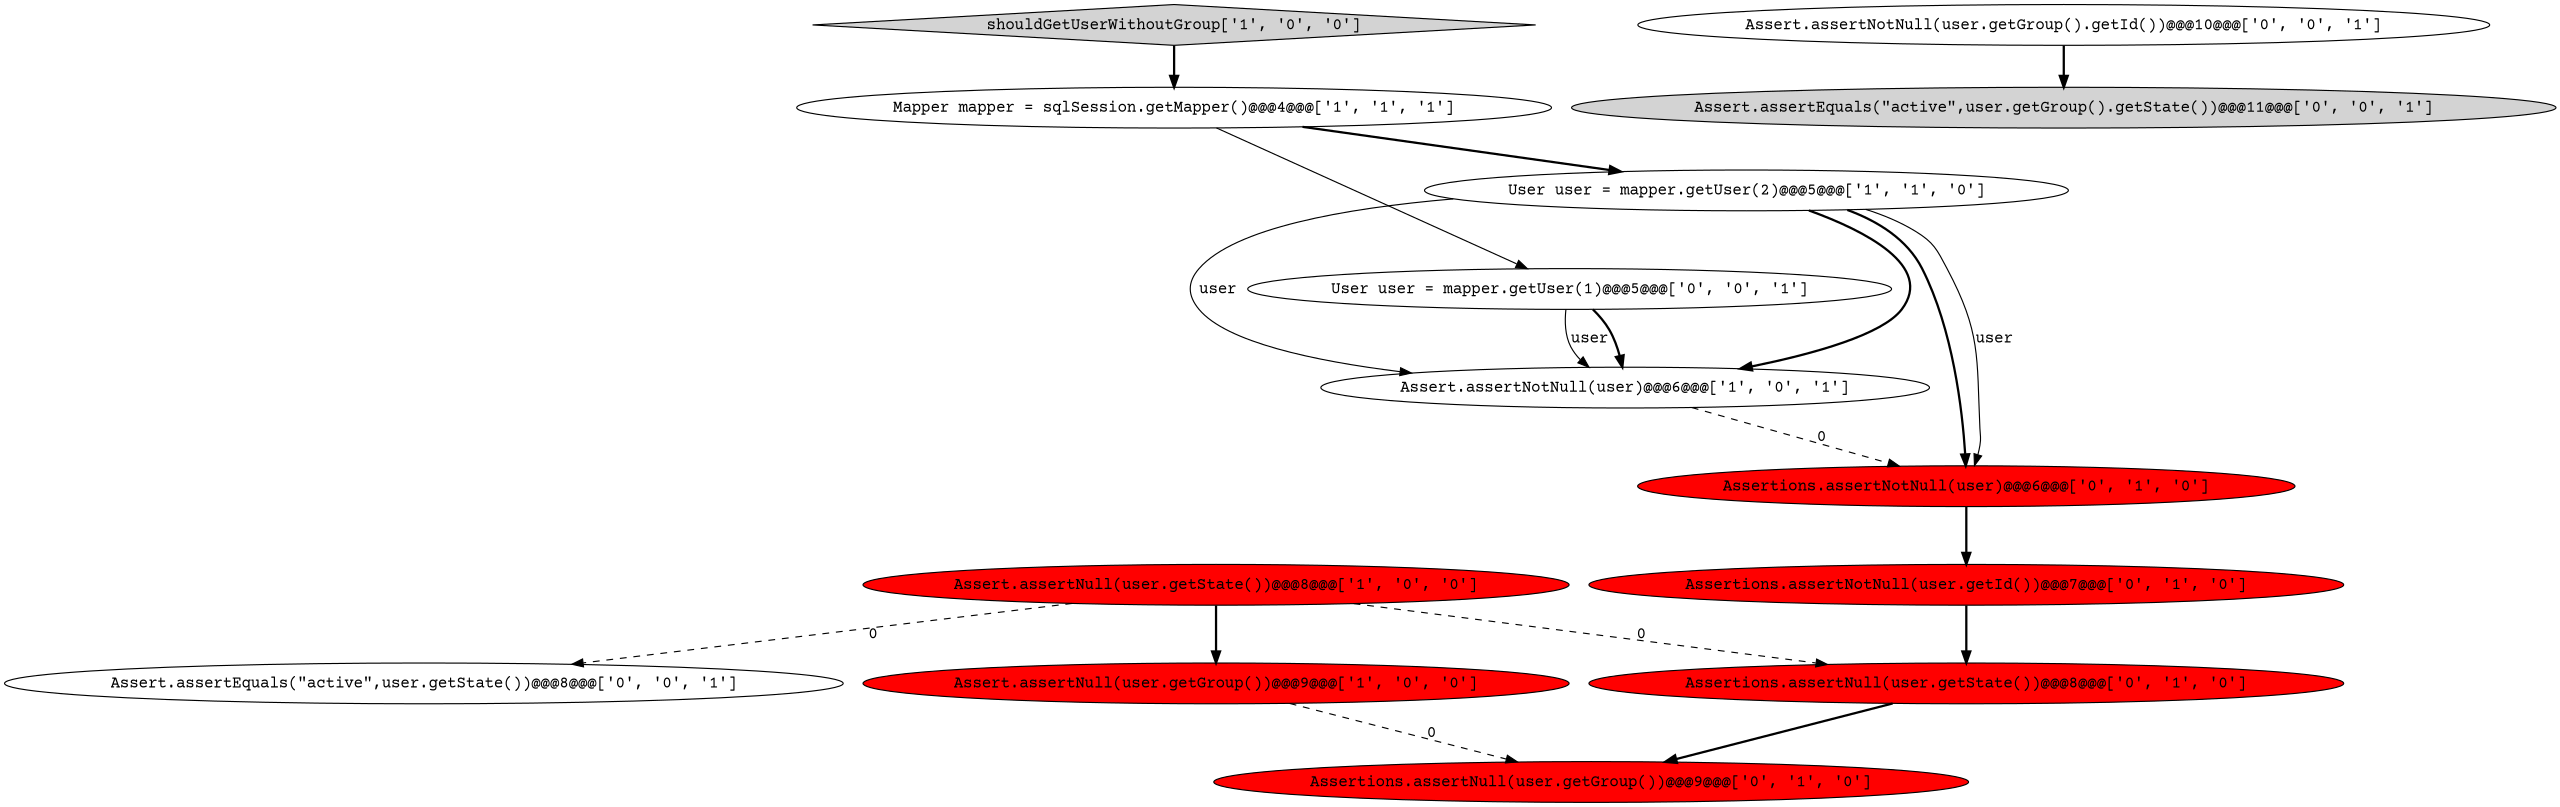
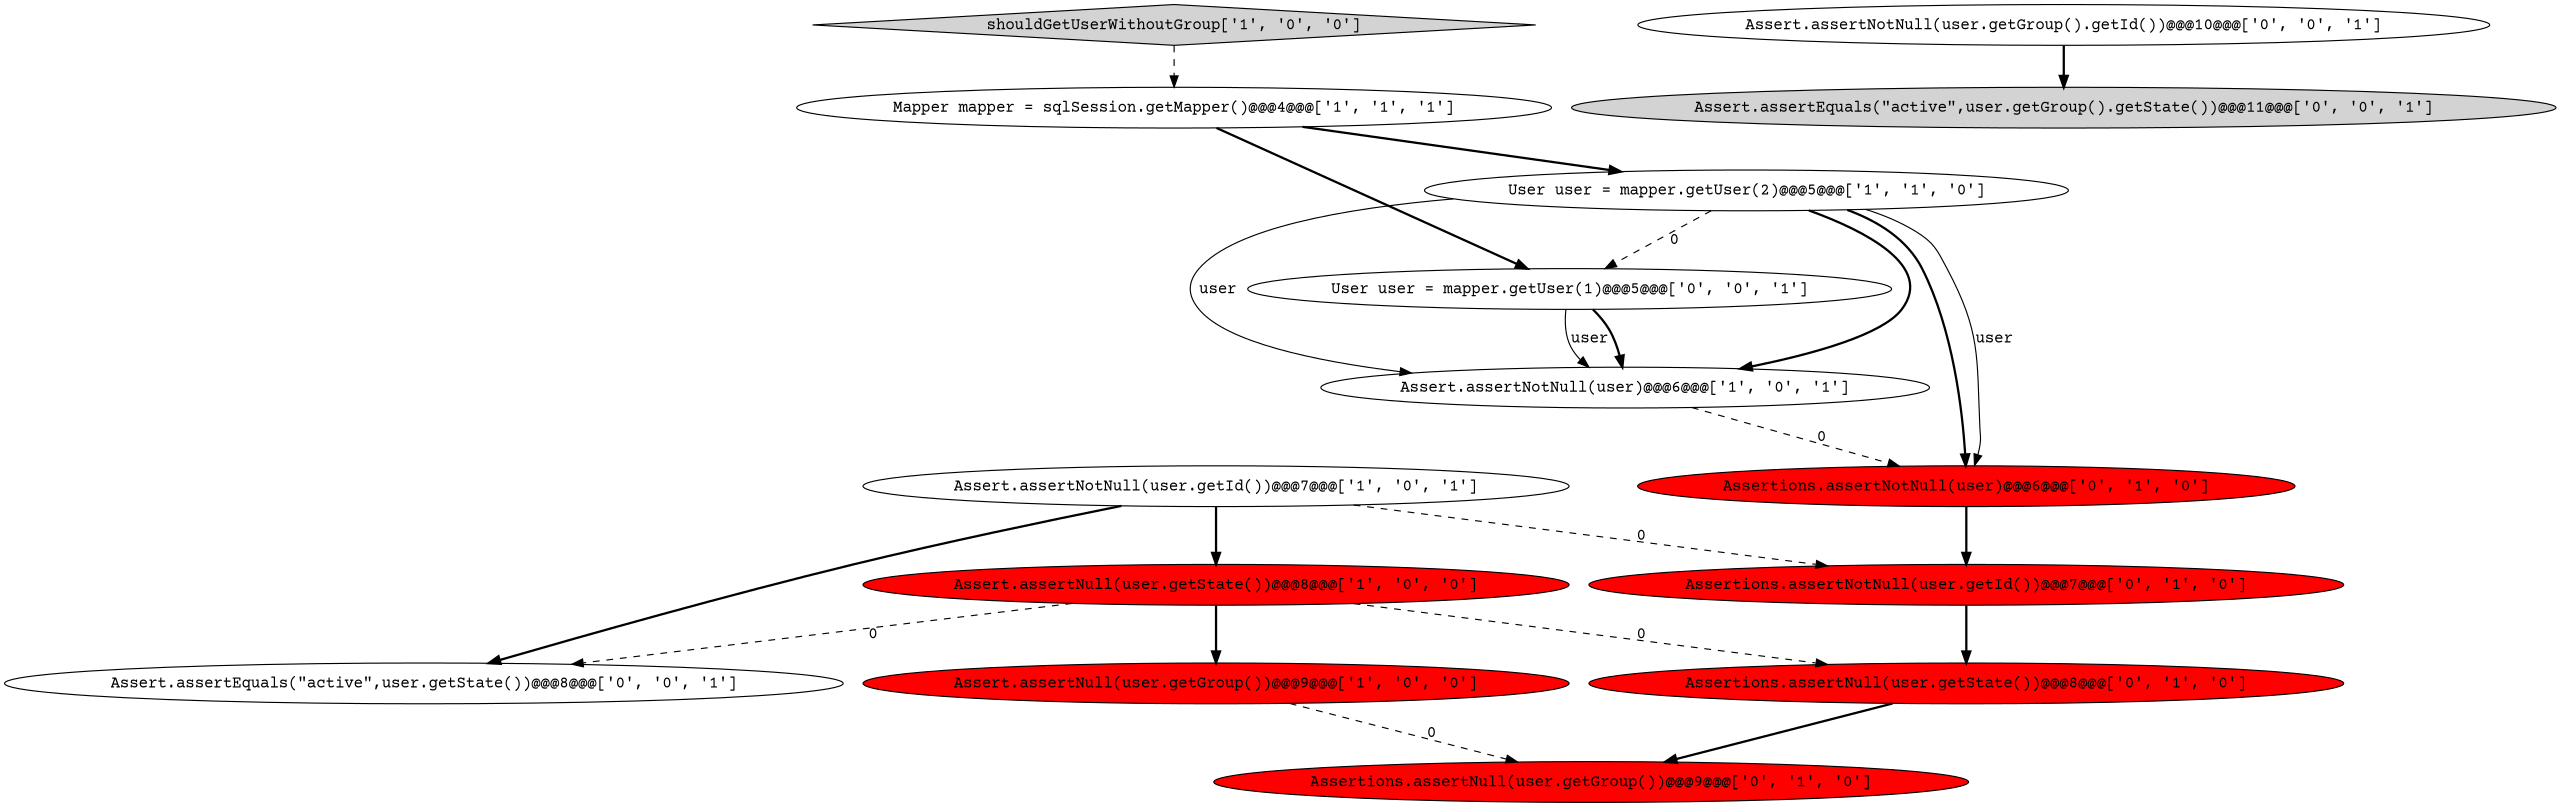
(1174, 61) -> (1174, 61)
(1367, 196) -> (1367, 196)
none -> (1663, 237)
none -> (1216, 486)
